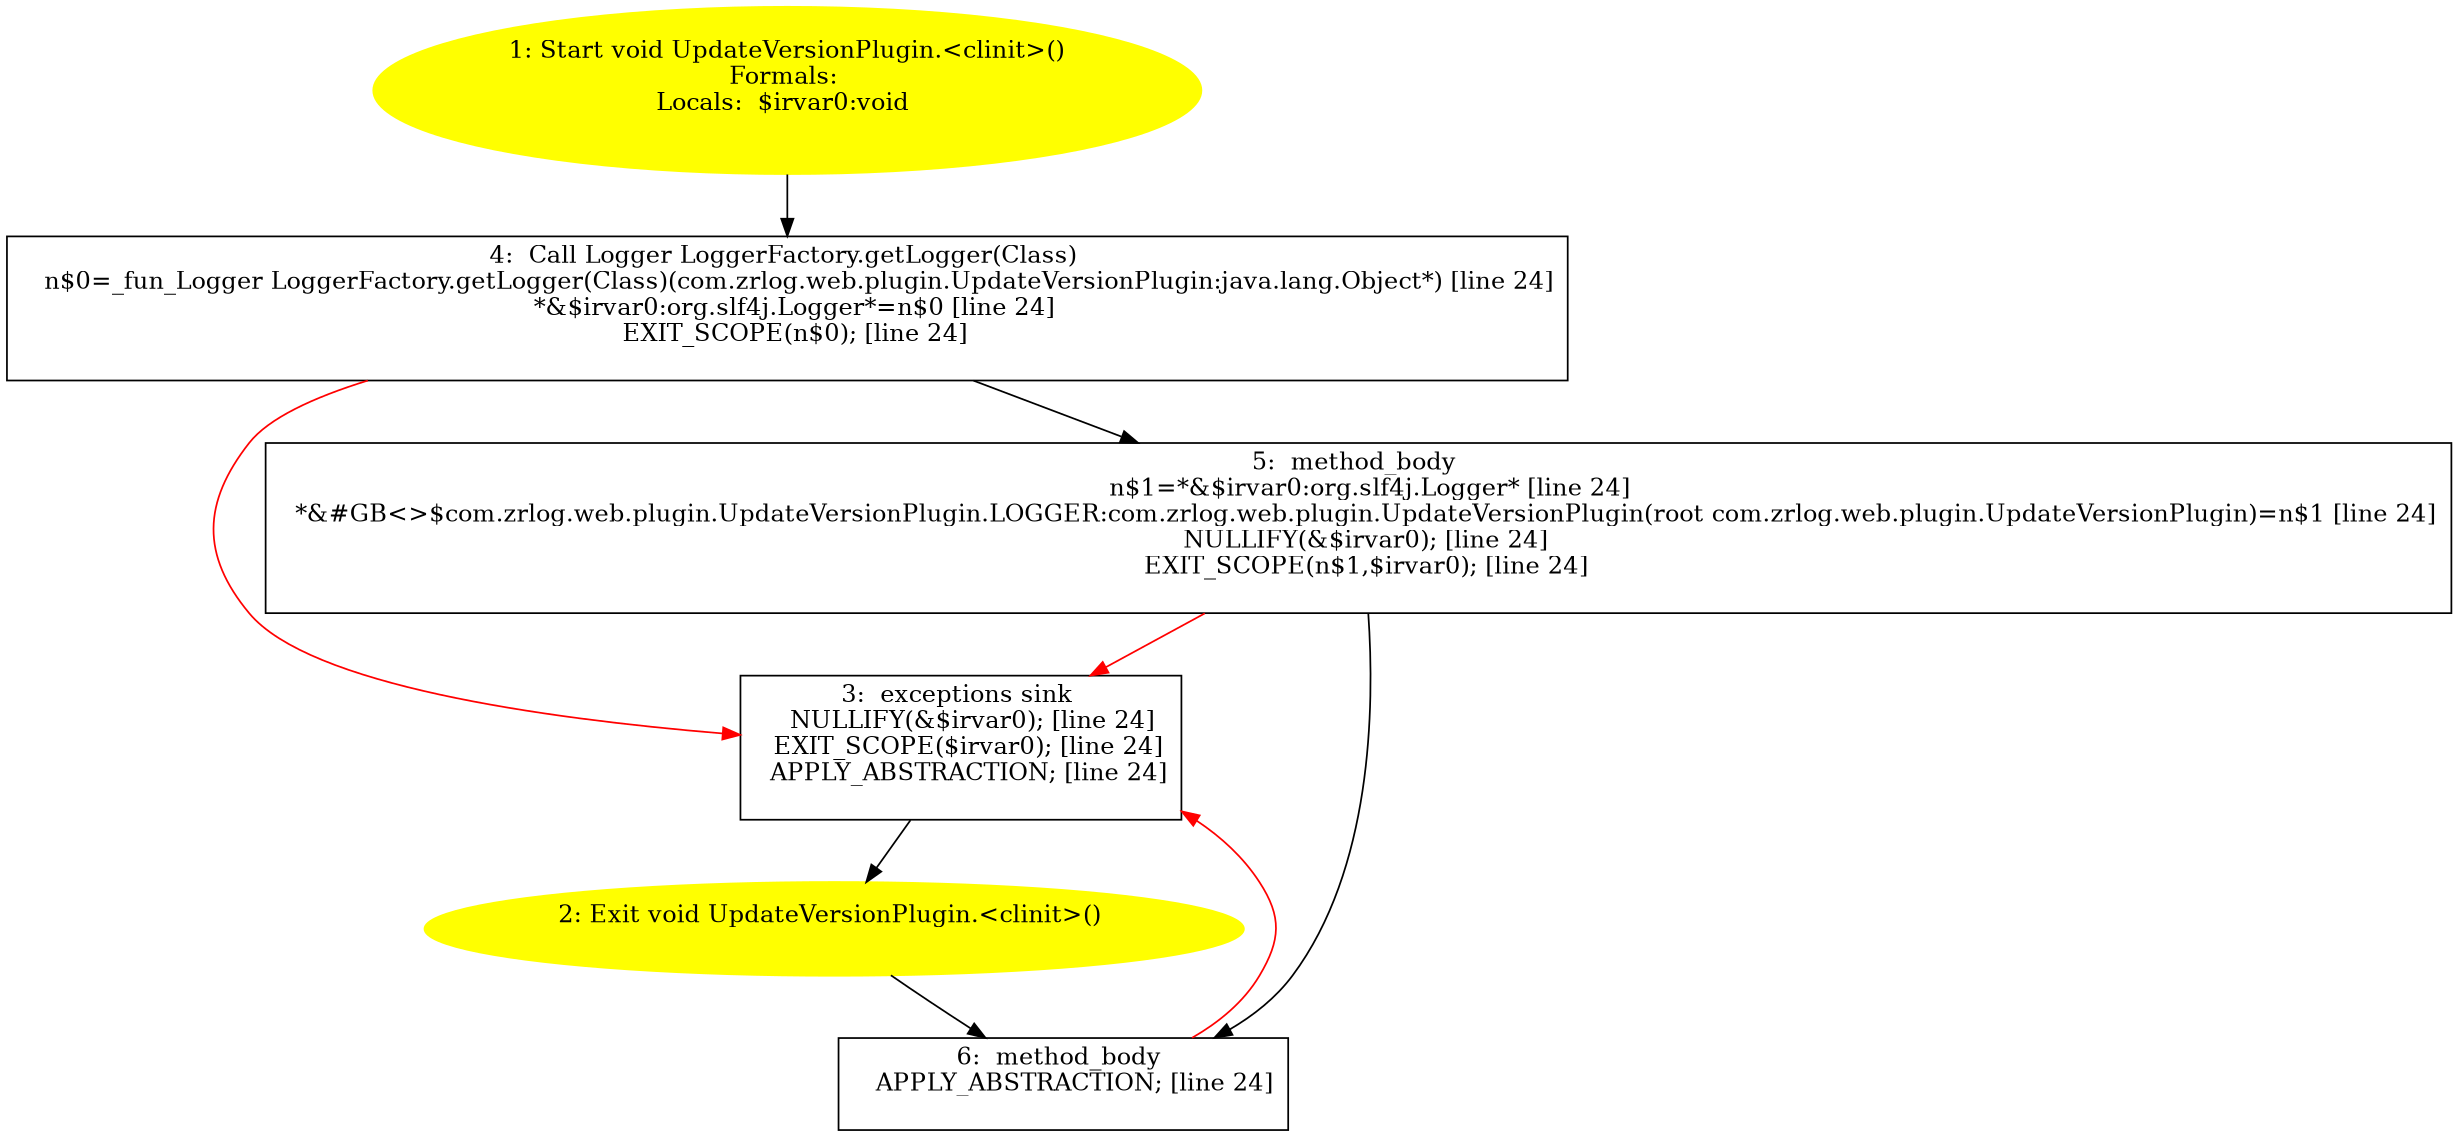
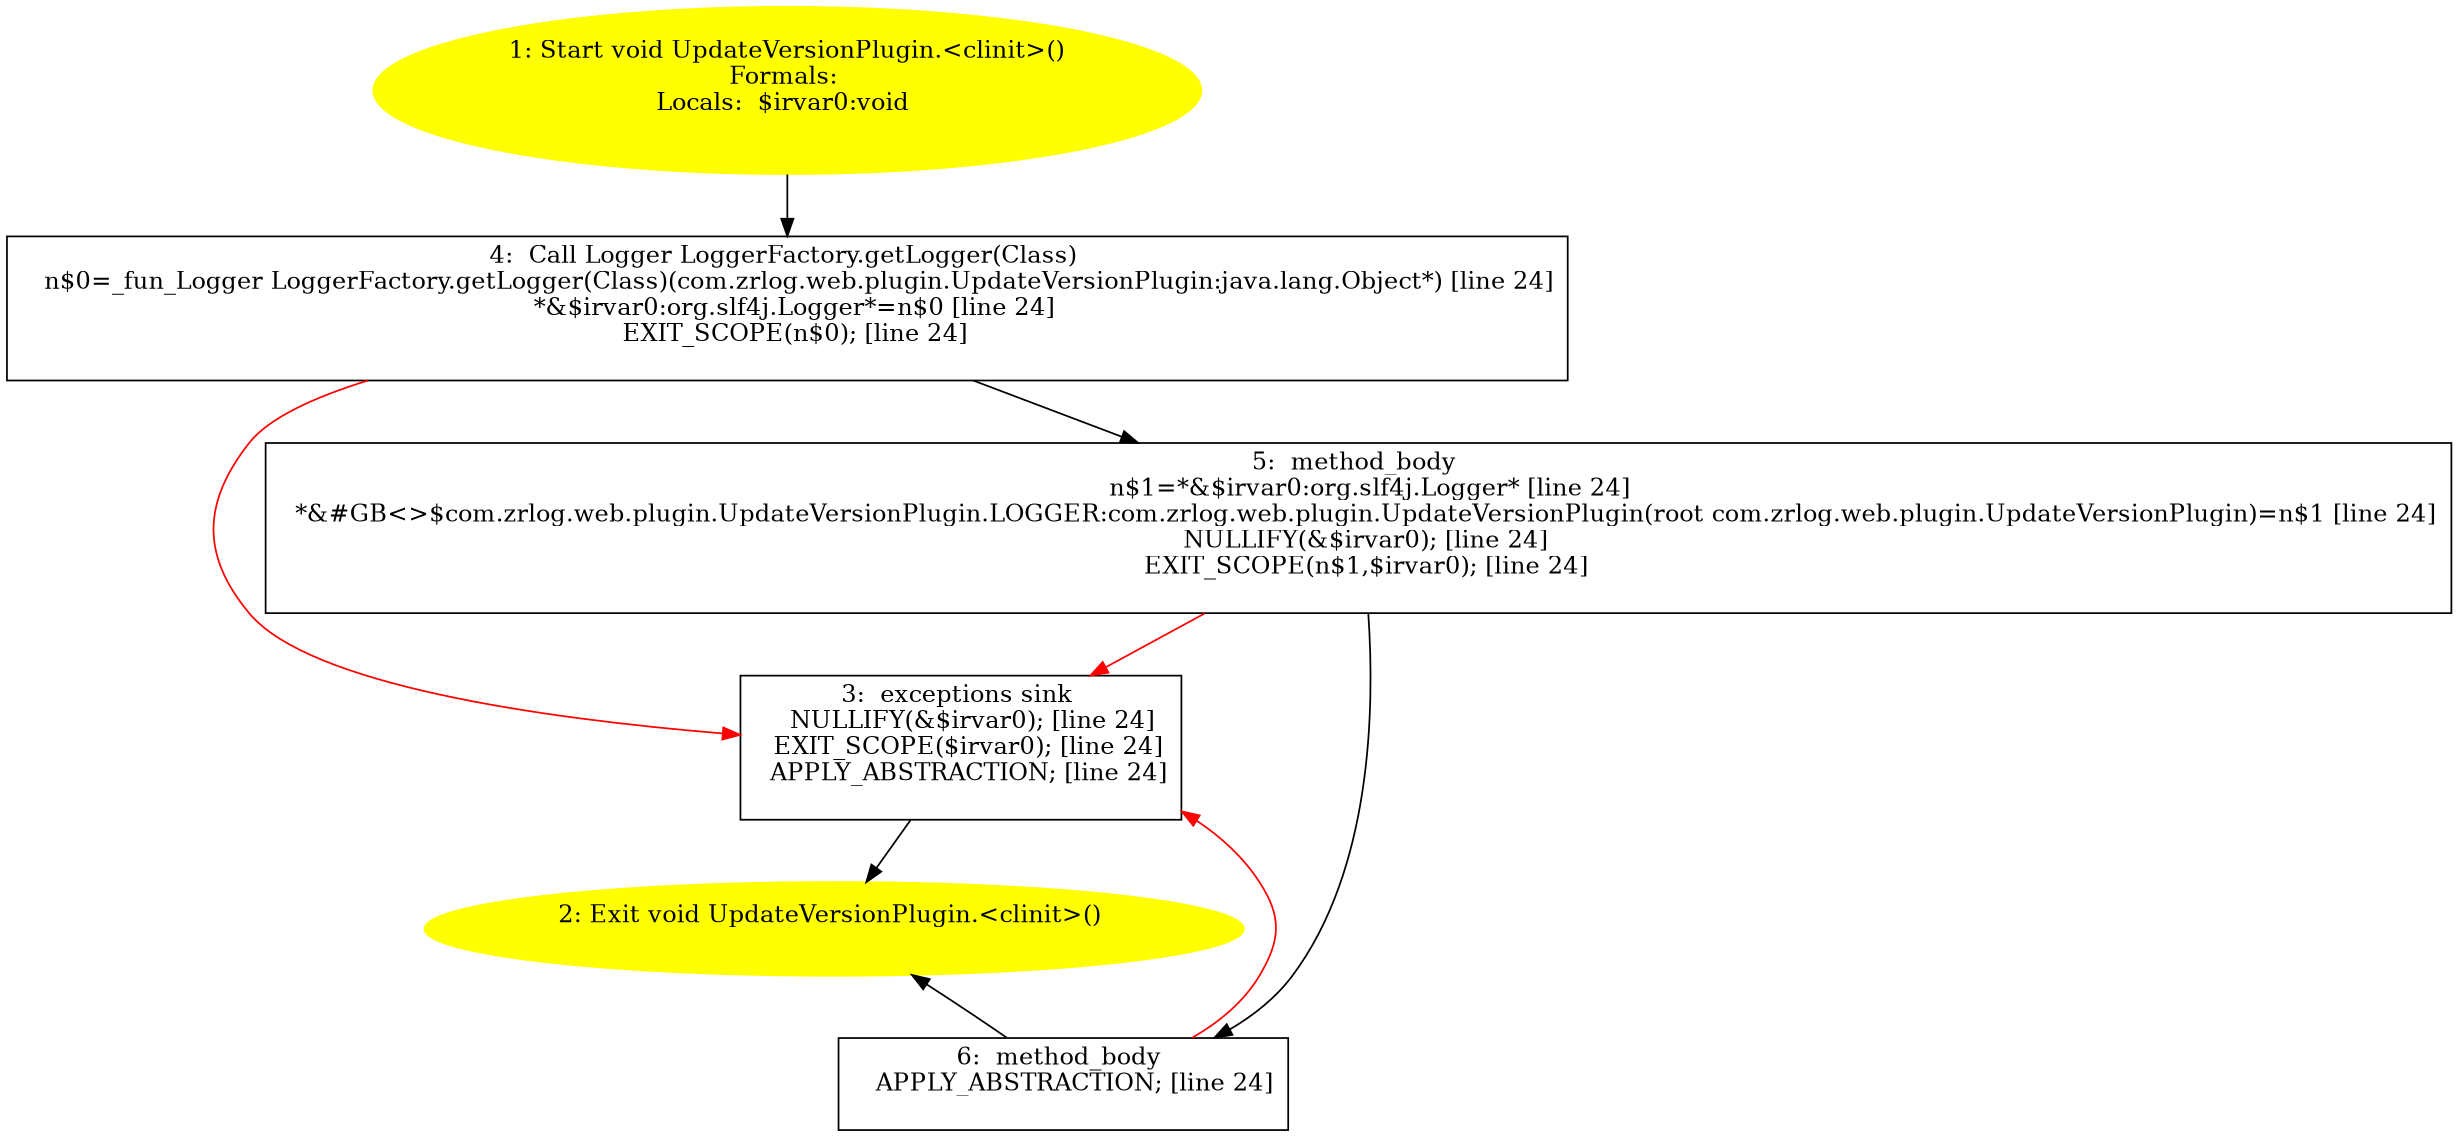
(931, 1002) -> (967, 1011)
